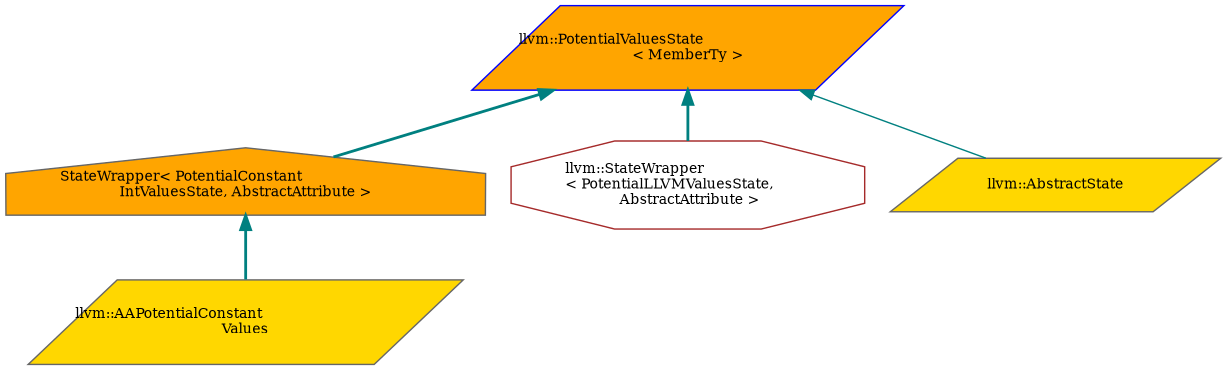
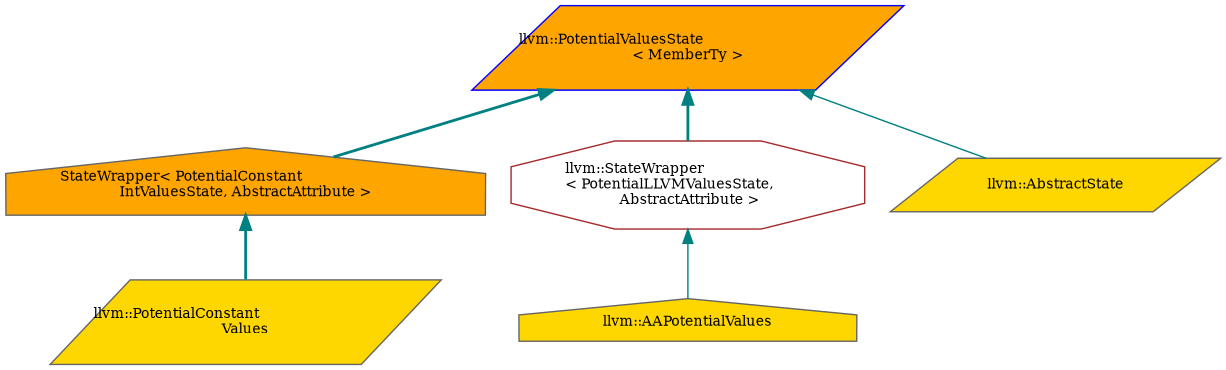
(246, 322) -> (246, 322)
none -> (688, 322)
